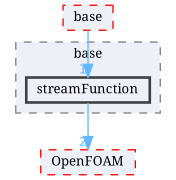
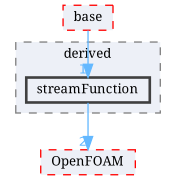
(88, 55) -> (88, 55)
